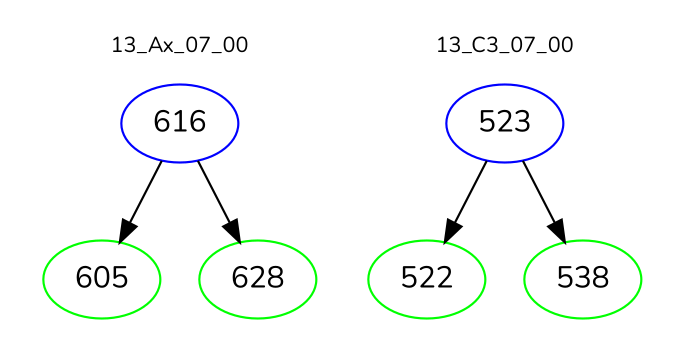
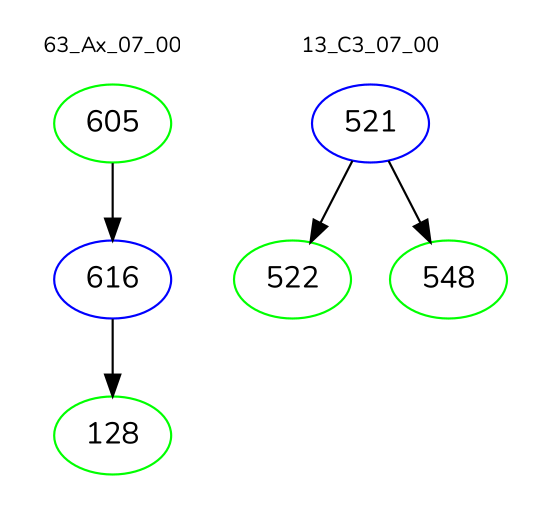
(180, 47) -> (113, 47)
(505, 123) -> (370, 123)
(146, 192) -> (113, 191)
(258, 280) -> (113, 435)
(583, 280) -> (448, 280)
